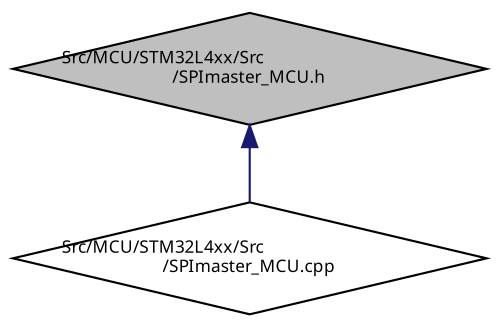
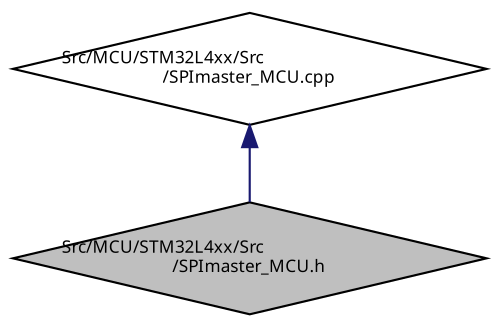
(250, 175) -> (250, 175)
